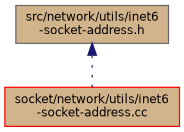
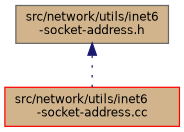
(92, 107) -> (92, 107)
